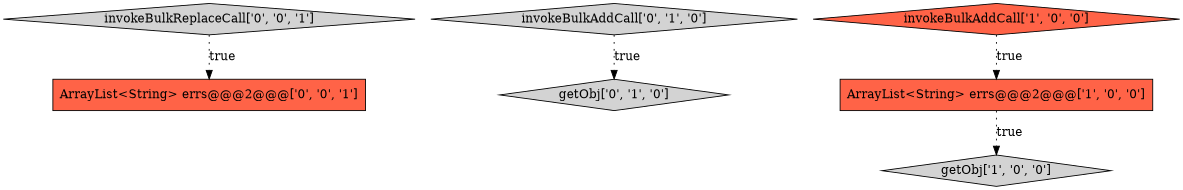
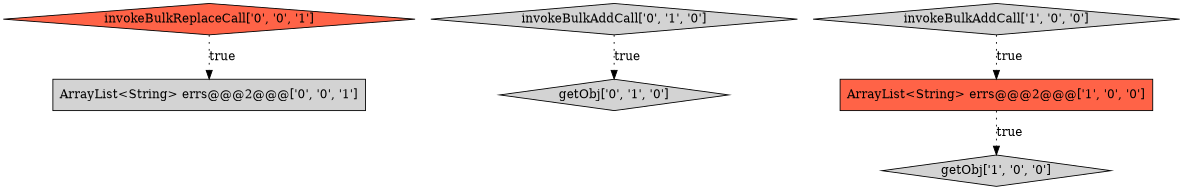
(209, 19) -> (209, 19)
(996, 19) -> (996, 19)
(209, 95) -> (209, 95)
